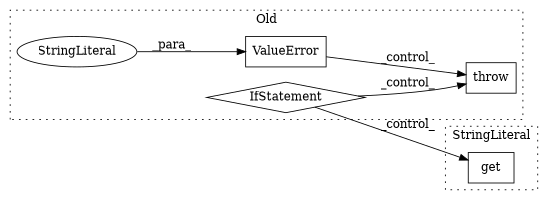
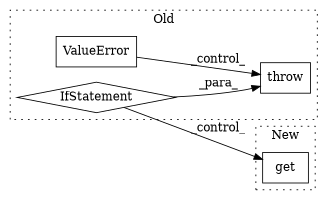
(77, 52) -> none
(408, 83) -> (218, 83)
(492, 136) -> (286, 136)
